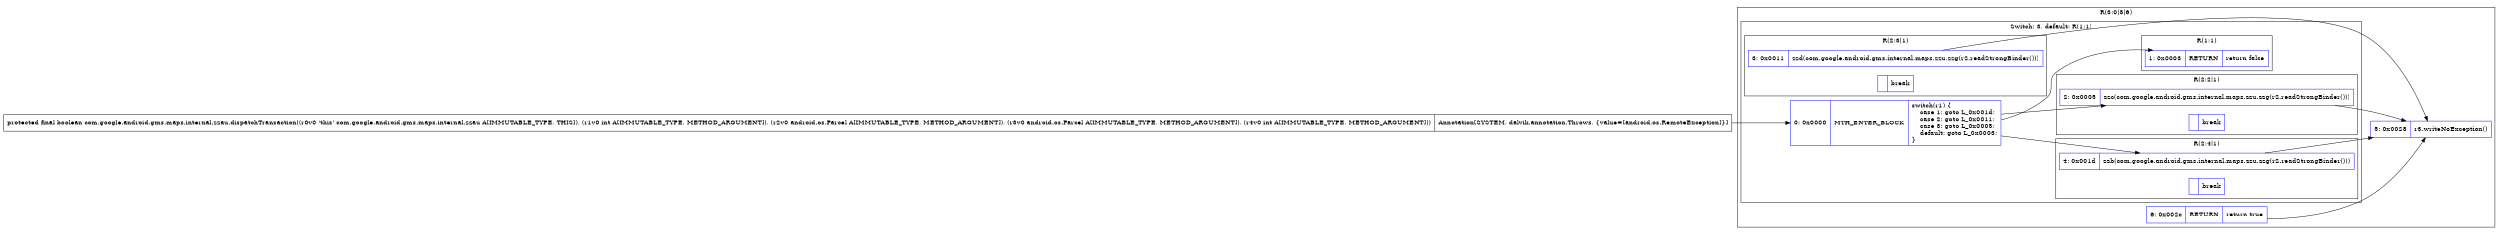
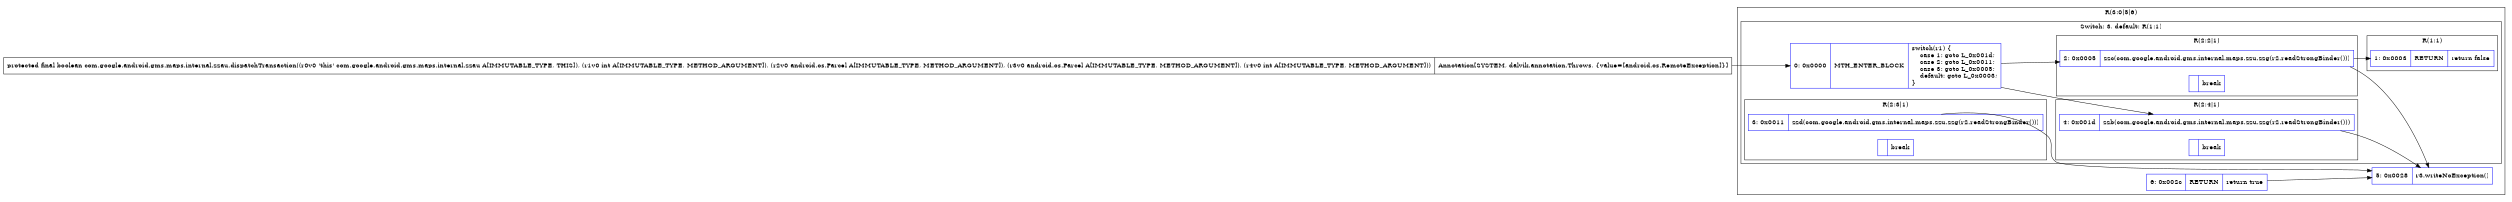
(2063, 68) -> (2360, 58)
